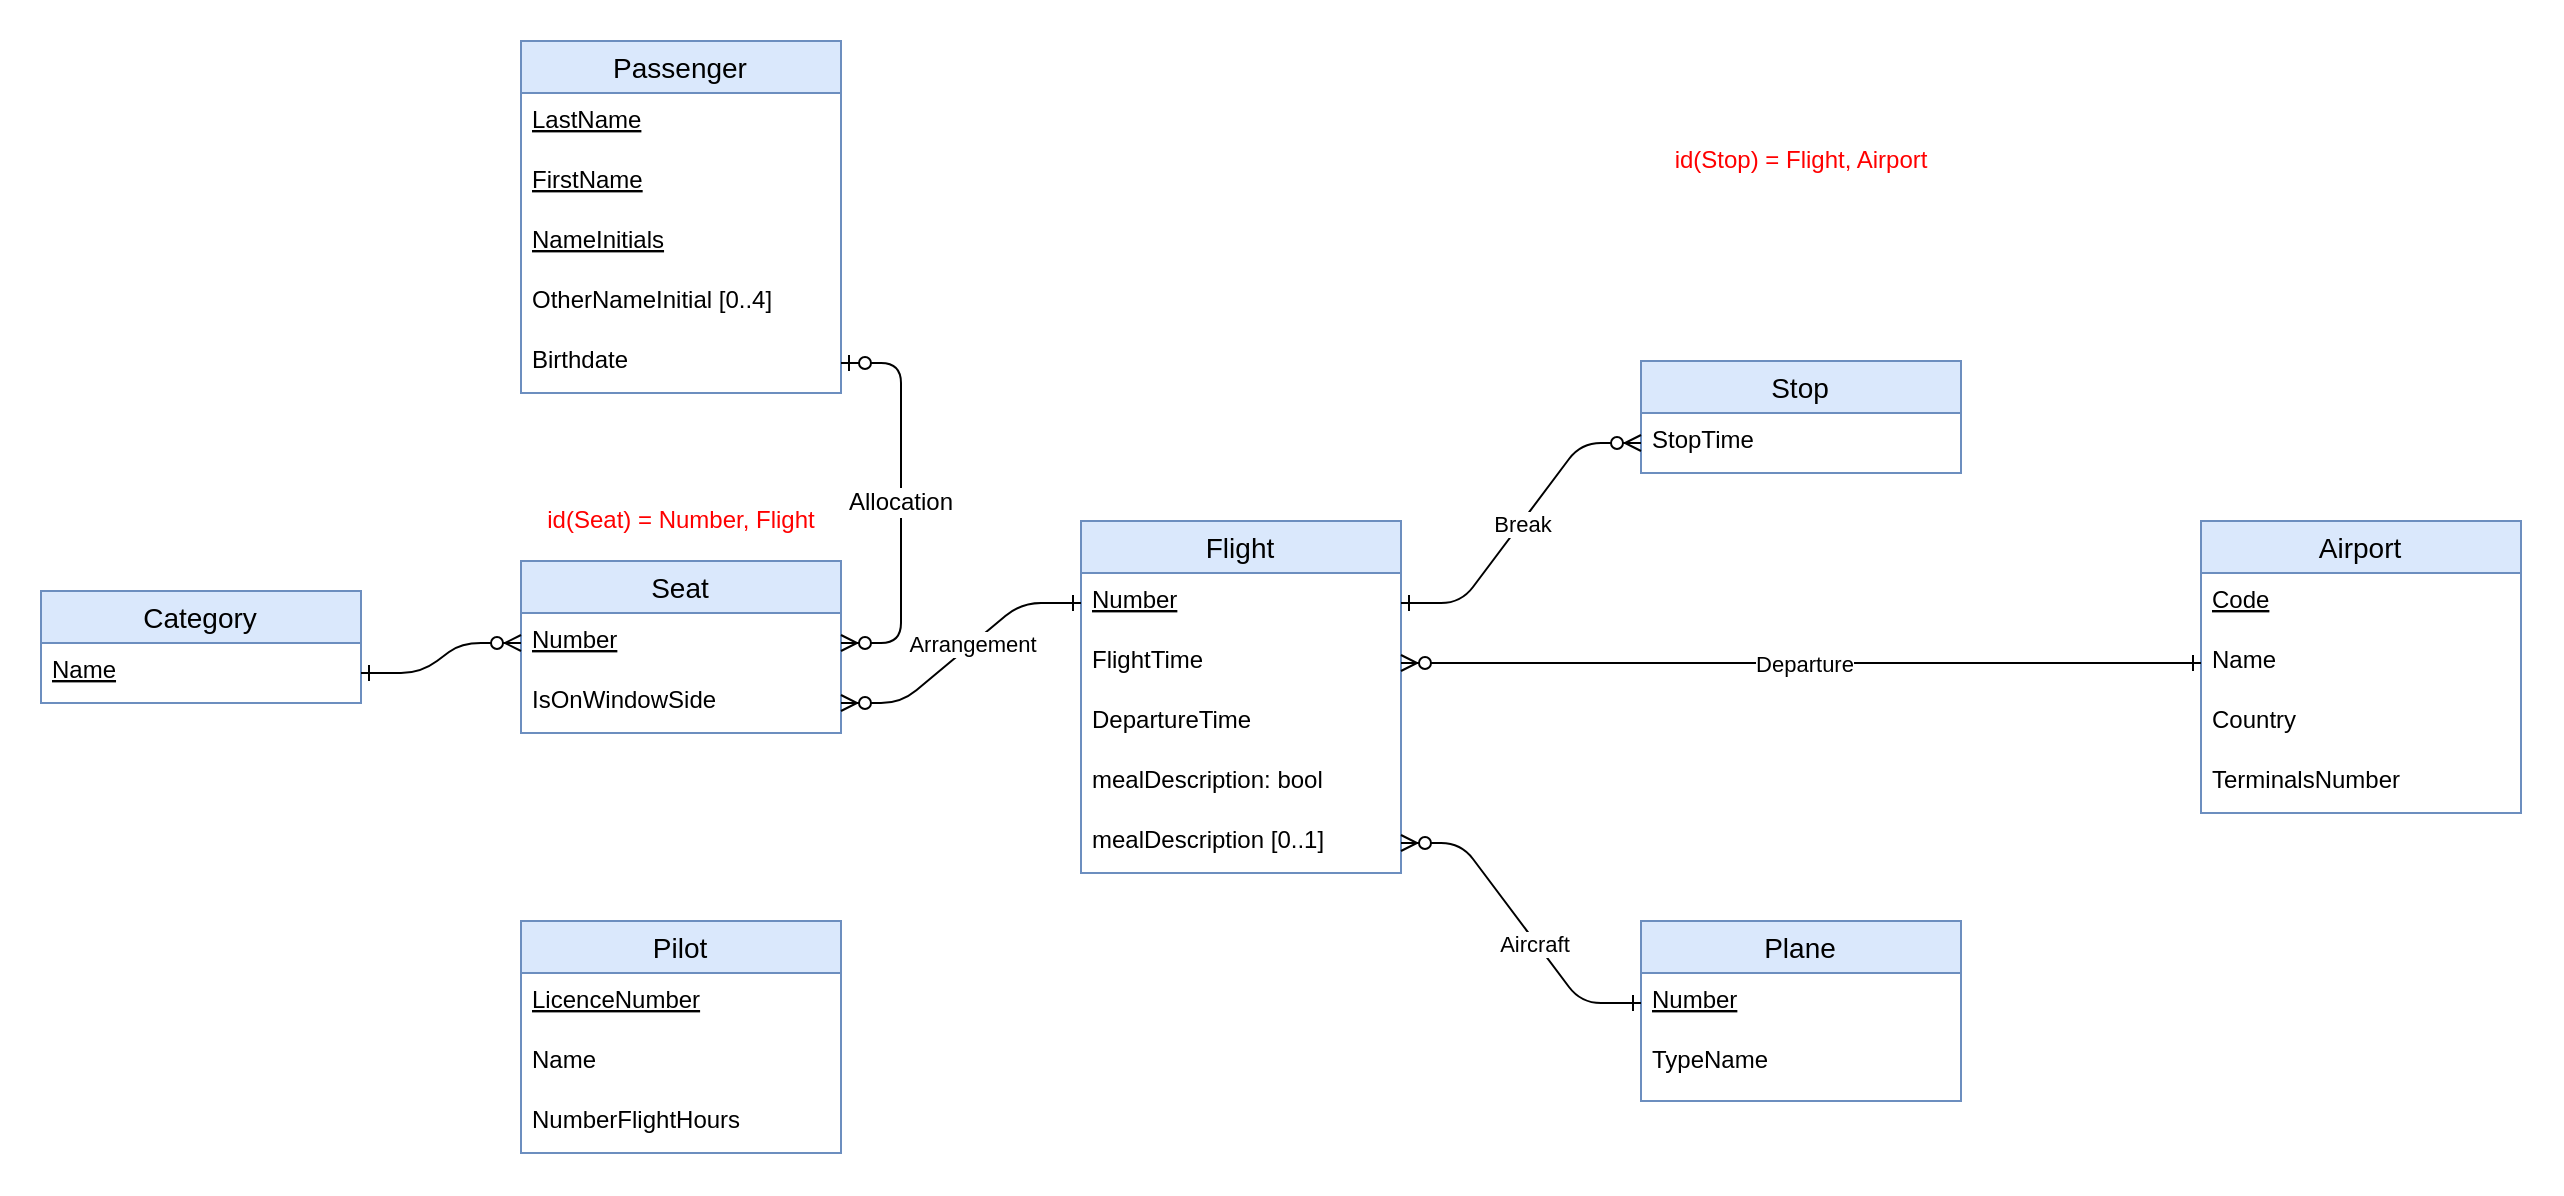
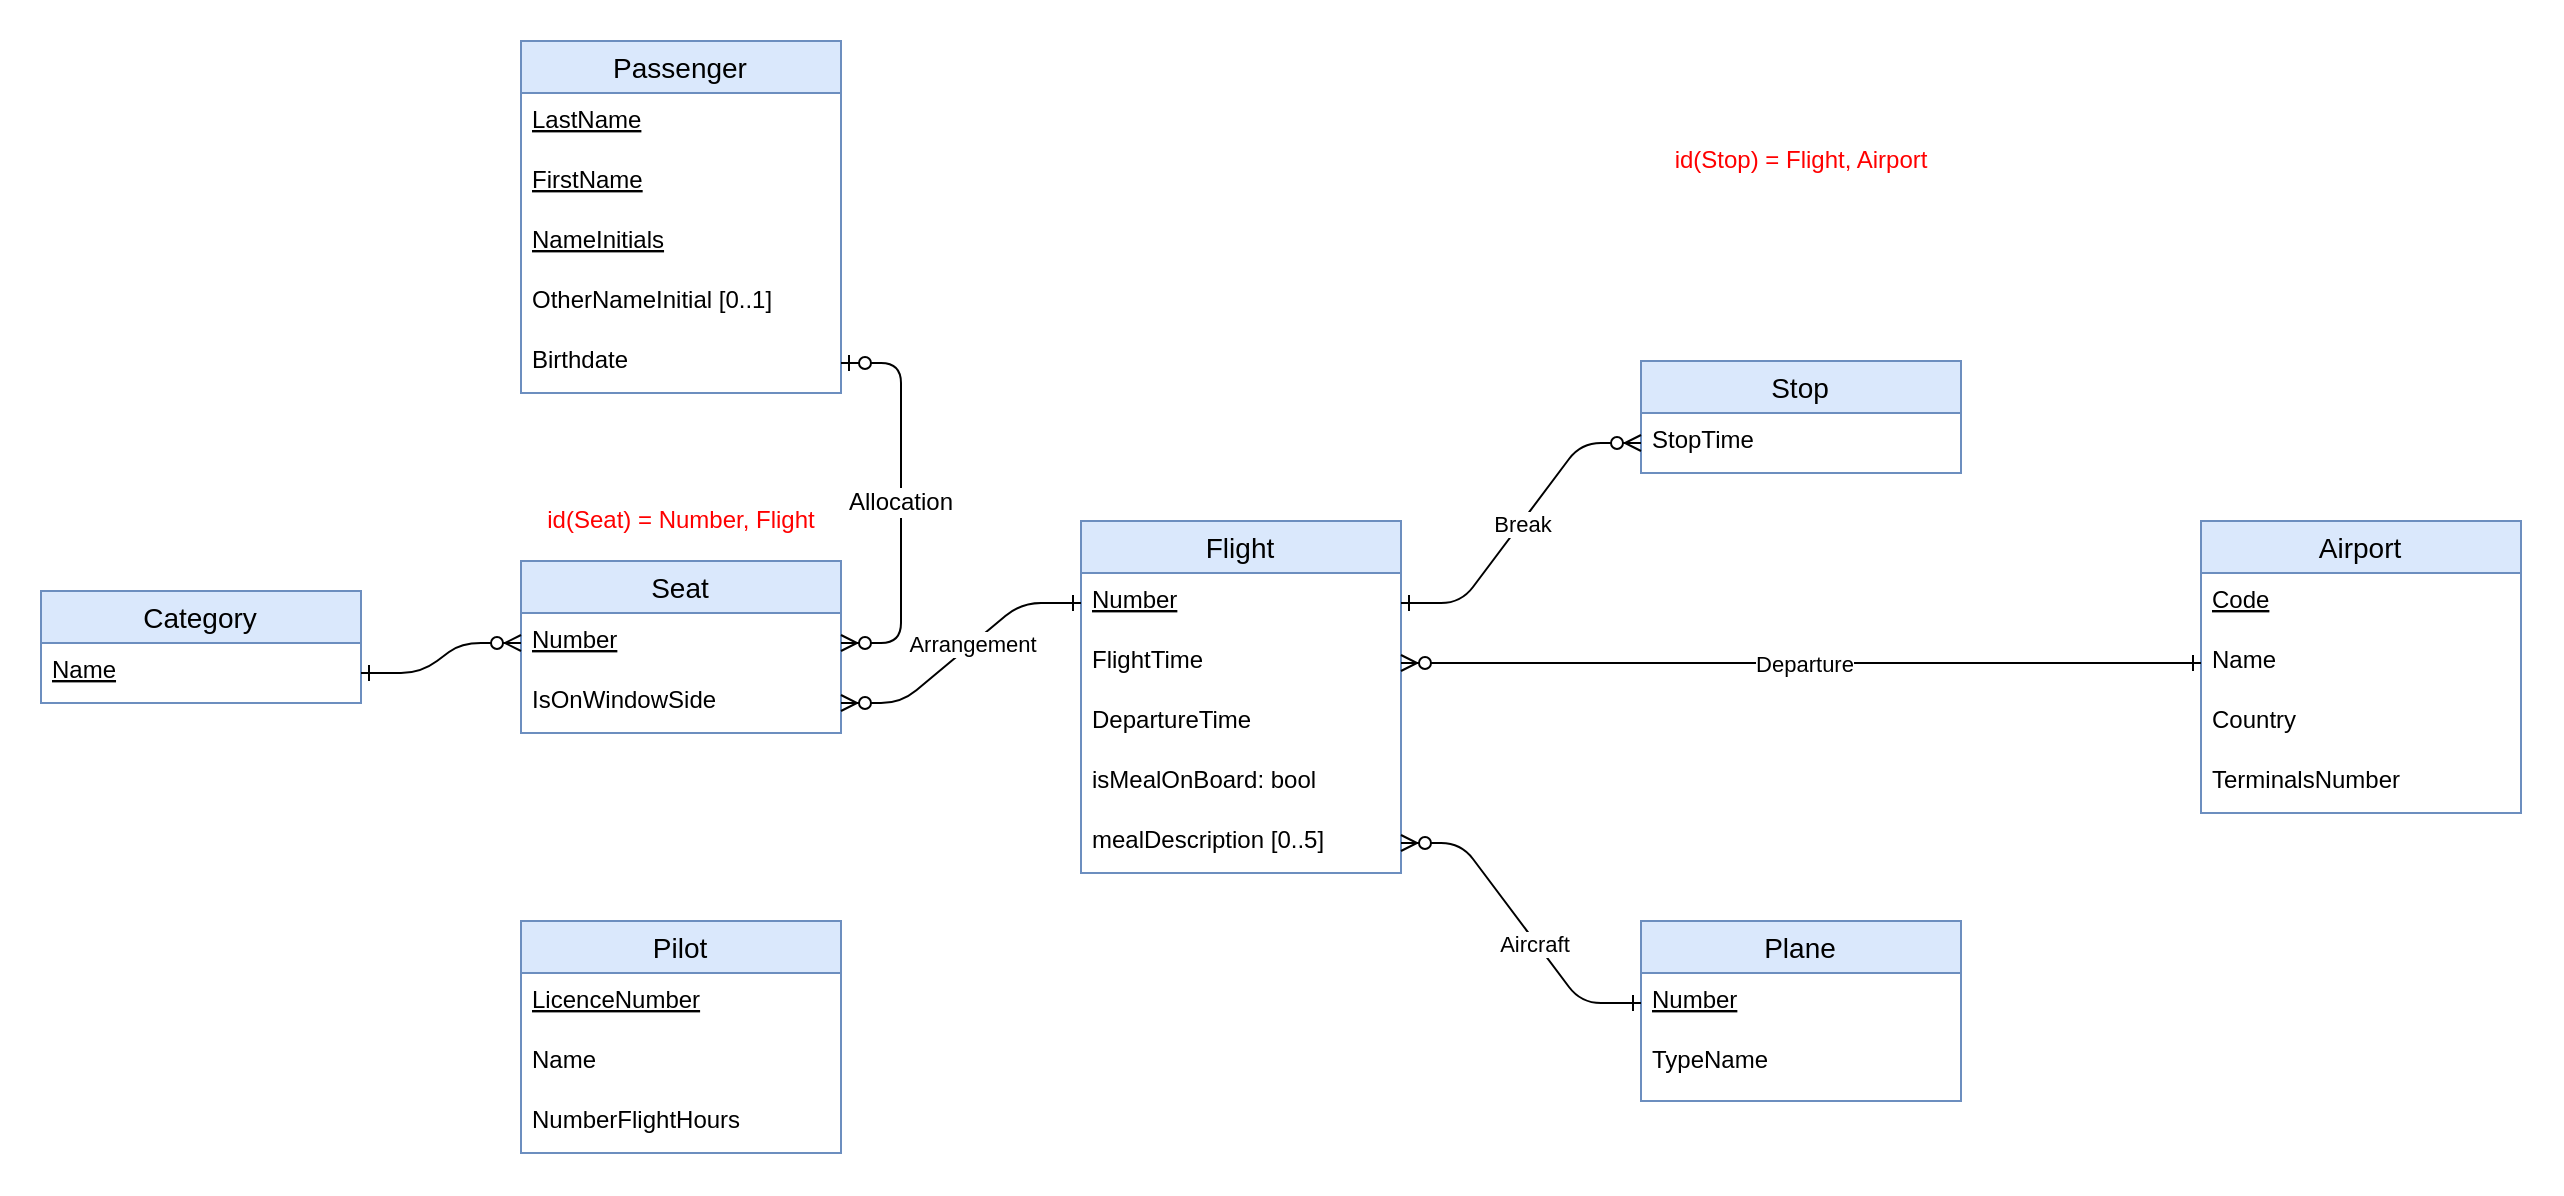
(668, 300) -> (668, 300)
(1214, 780) -> (1204, 780)
(1221, 840) -> (1221, 840)
